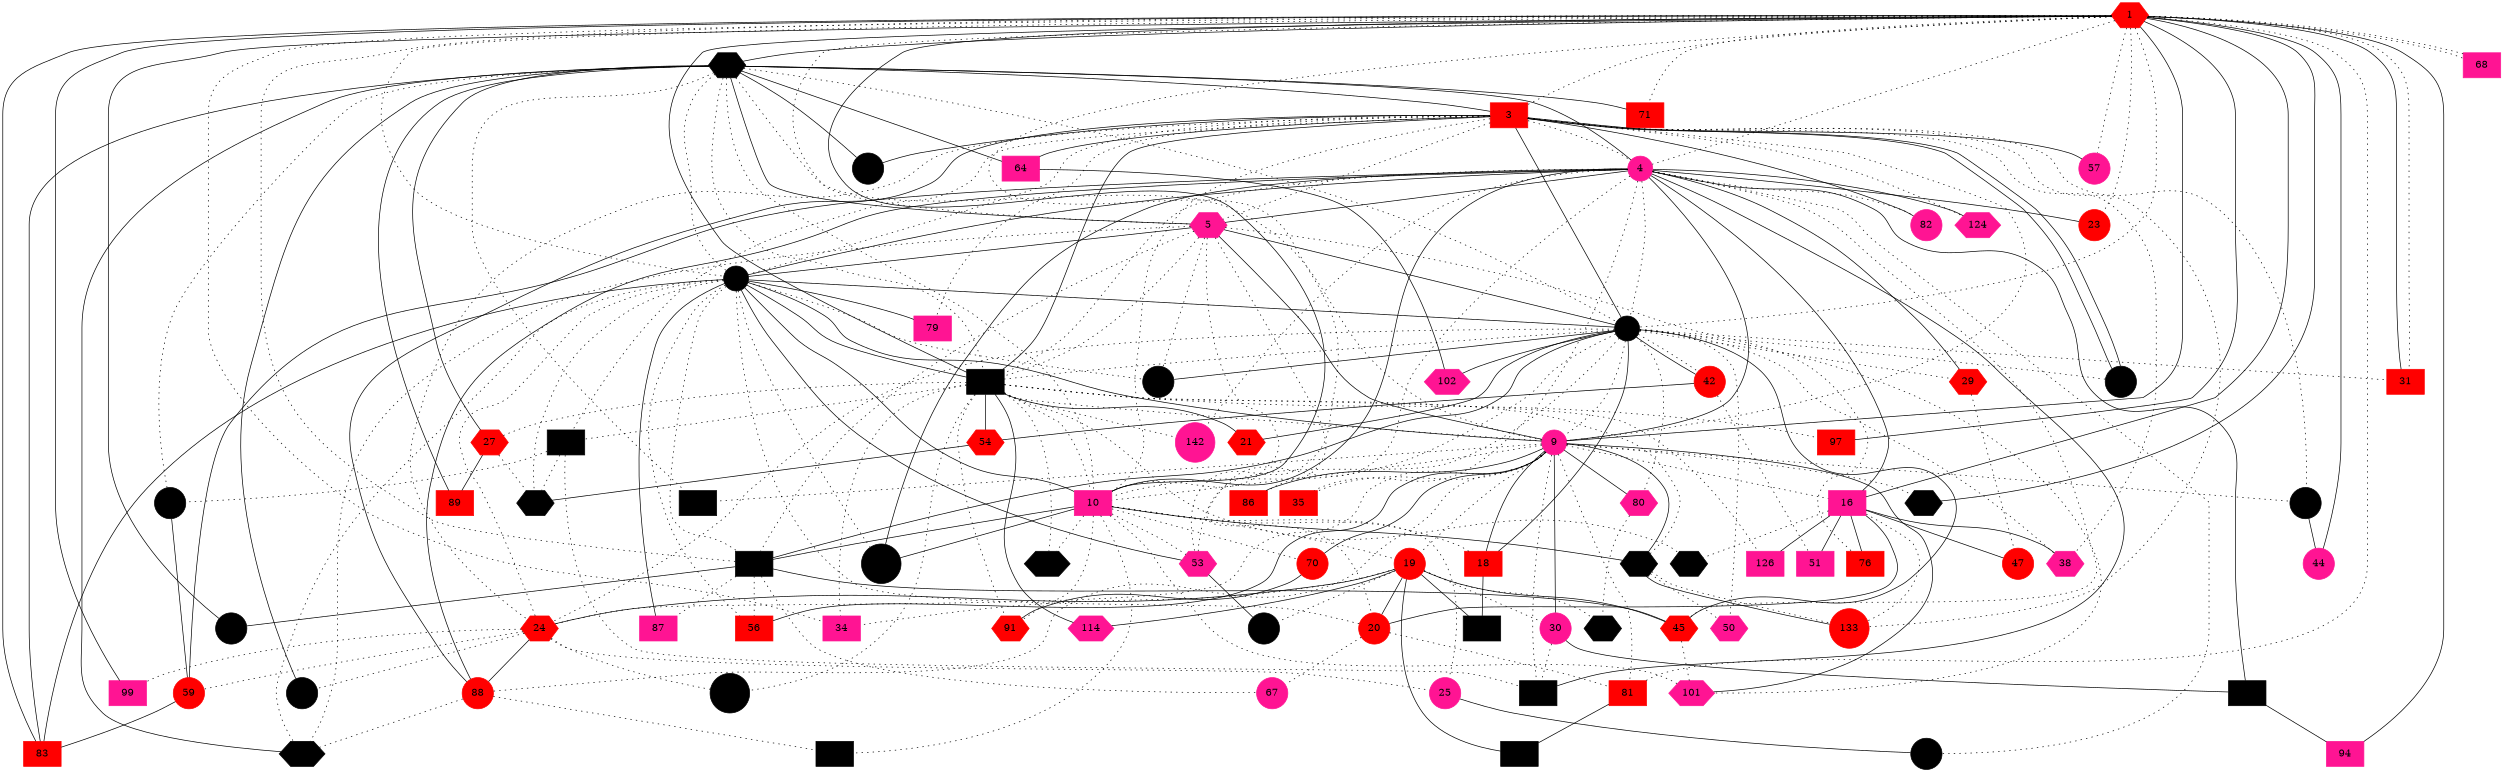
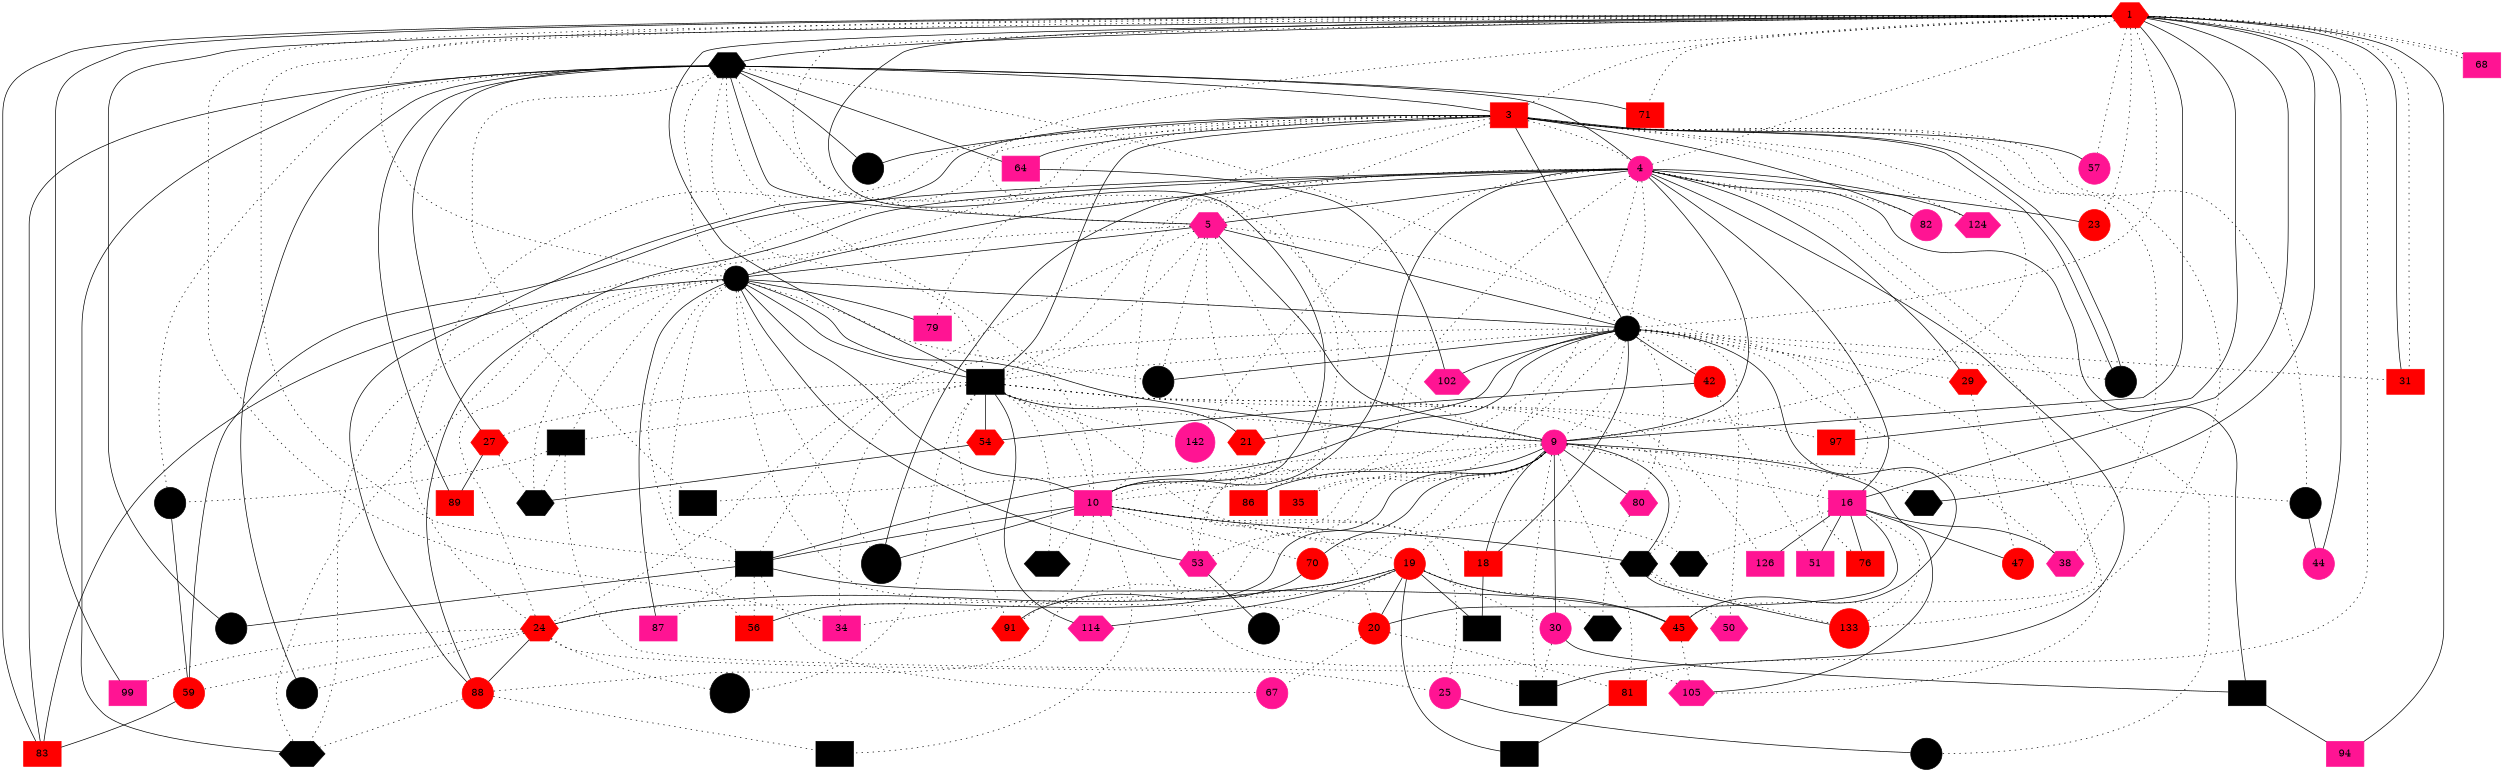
(1150, 533) -> (1362, 484)
(1692, 693) -> (1692, 693)
